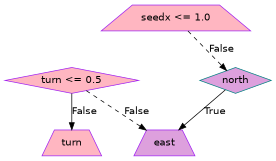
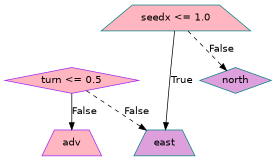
(176, 18) -> (176, 18)
(205, 108) -> (170, 77)
(72, 143) -> (72, 143)
(164, 143) -> (164, 143)
